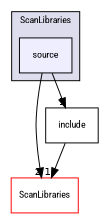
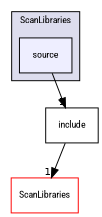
(36, 120) -> none
